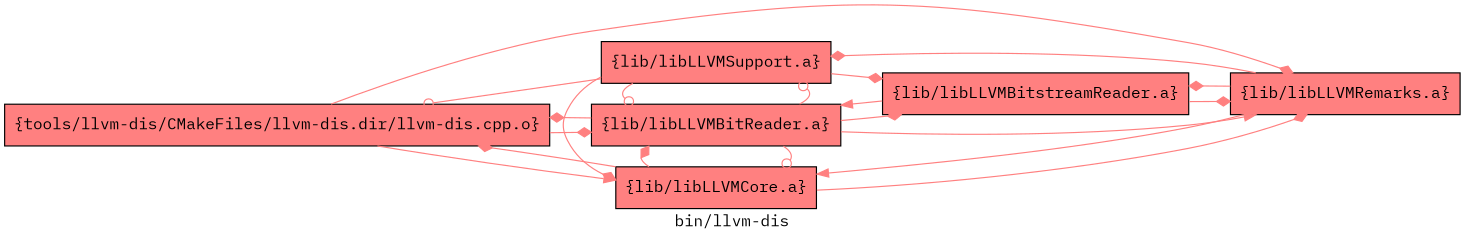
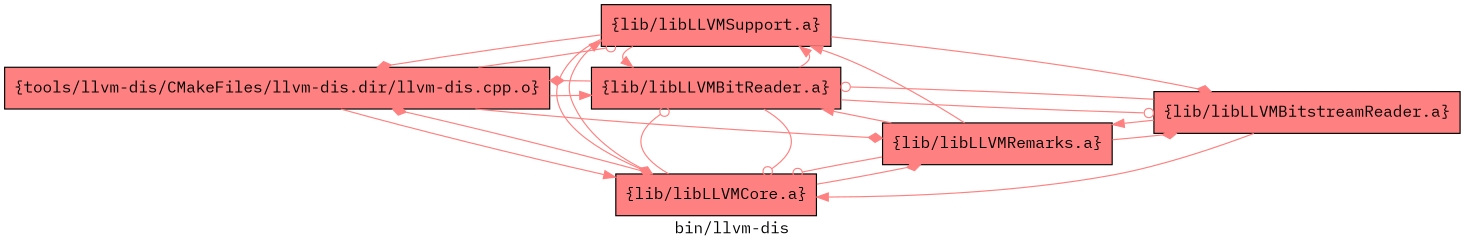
(1051, 54) -> (892, 81)
none -> (542, 58)
(625, 89) -> (625, 52)
(517, 91) -> (496, 49)
(808, 98) -> (807, 62)
(867, 102) -> (1002, 92)
(1203, 102) -> (1139, 122)
(864, 118) -> (992, 107)
none -> (587, 126)
(557, 133) -> (565, 96)
(1043, 133) -> (863, 117)
(1037, 151) -> (842, 164)
(644, 163) -> (642, 146)
none -> (1044, 185)
